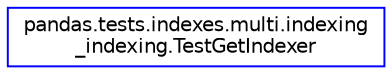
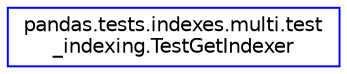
(196, 37) -> (174, 37)
